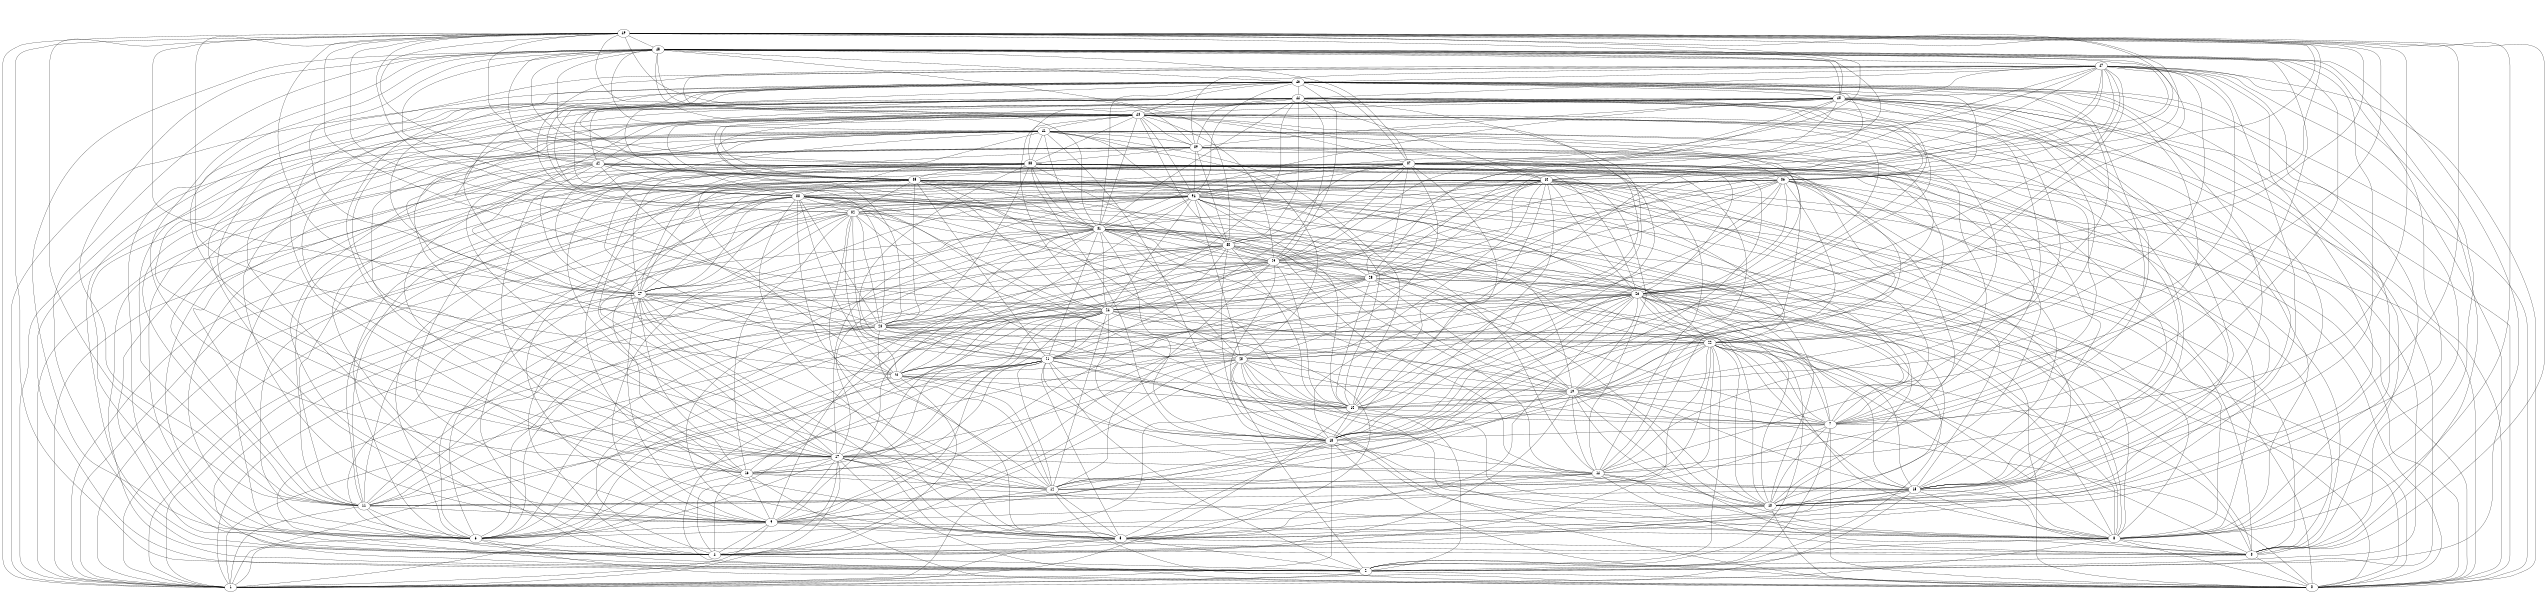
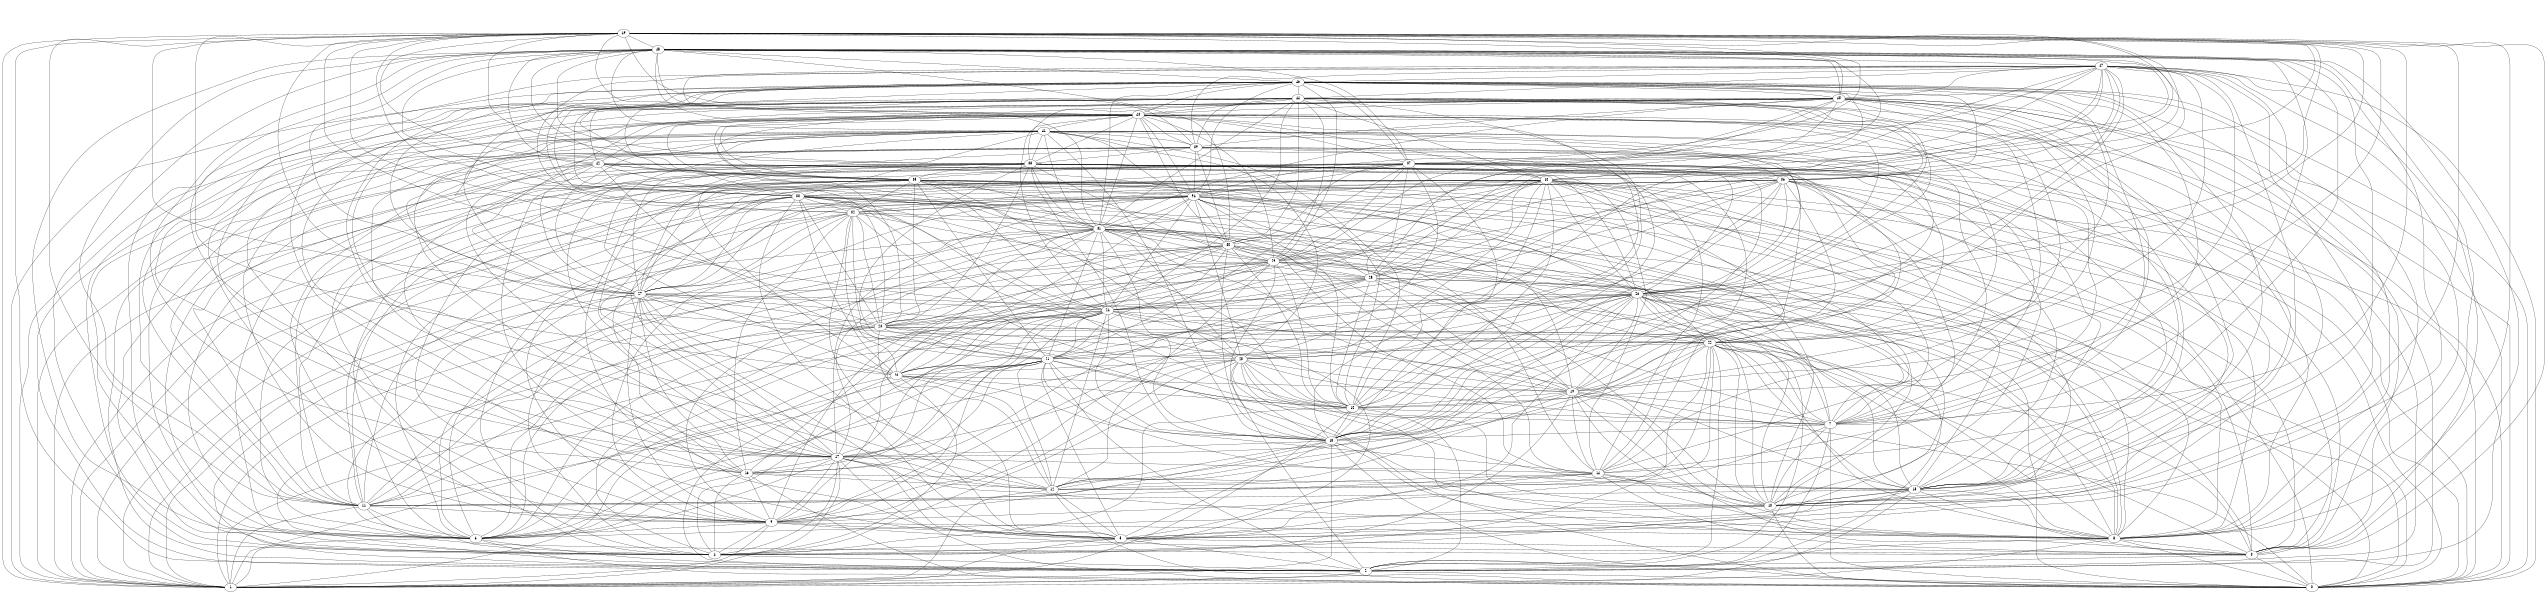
(869, 383) -> none
